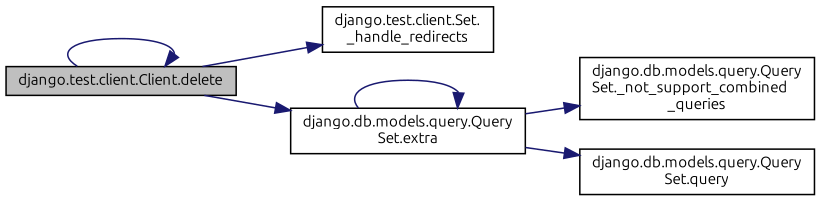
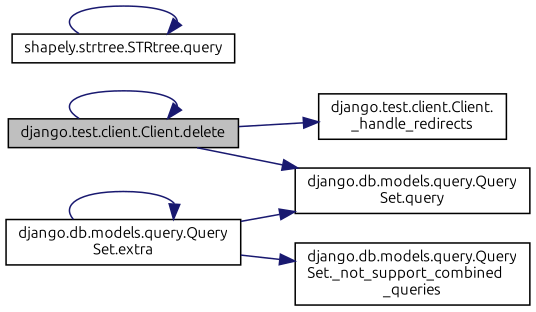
(408, 30) -> (413, 117)
none -> (123, 48)
(240, 102) -> (240, 156)
